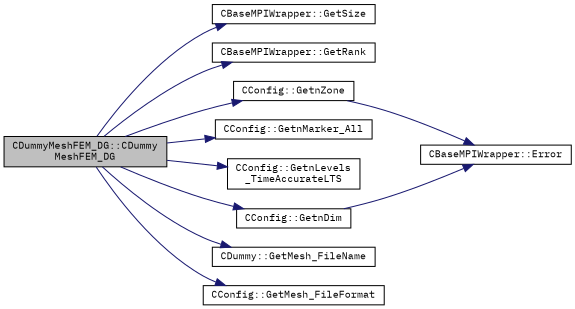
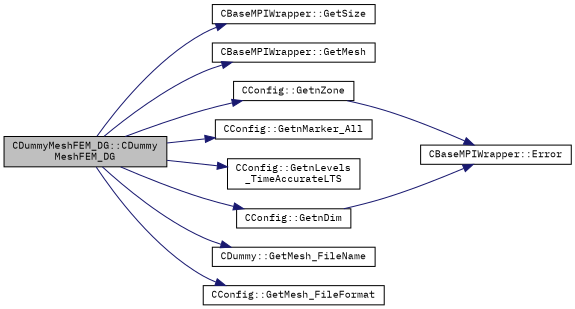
(294, 53) -> (294, 53)
